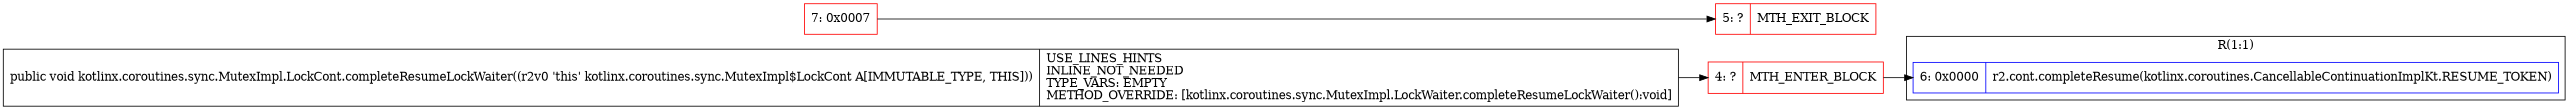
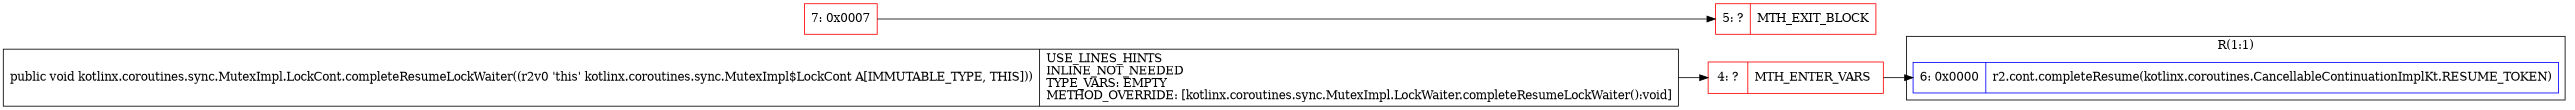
(1813, 77) -> (1813, 77)
